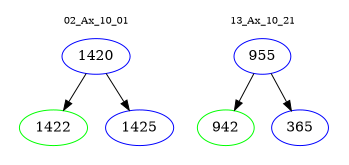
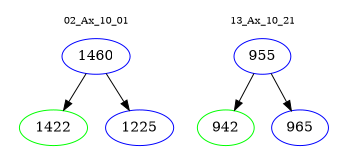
(96, 56) -> (96, 56)
(140, 128) -> (140, 128)
(300, 128) -> (300, 128)
